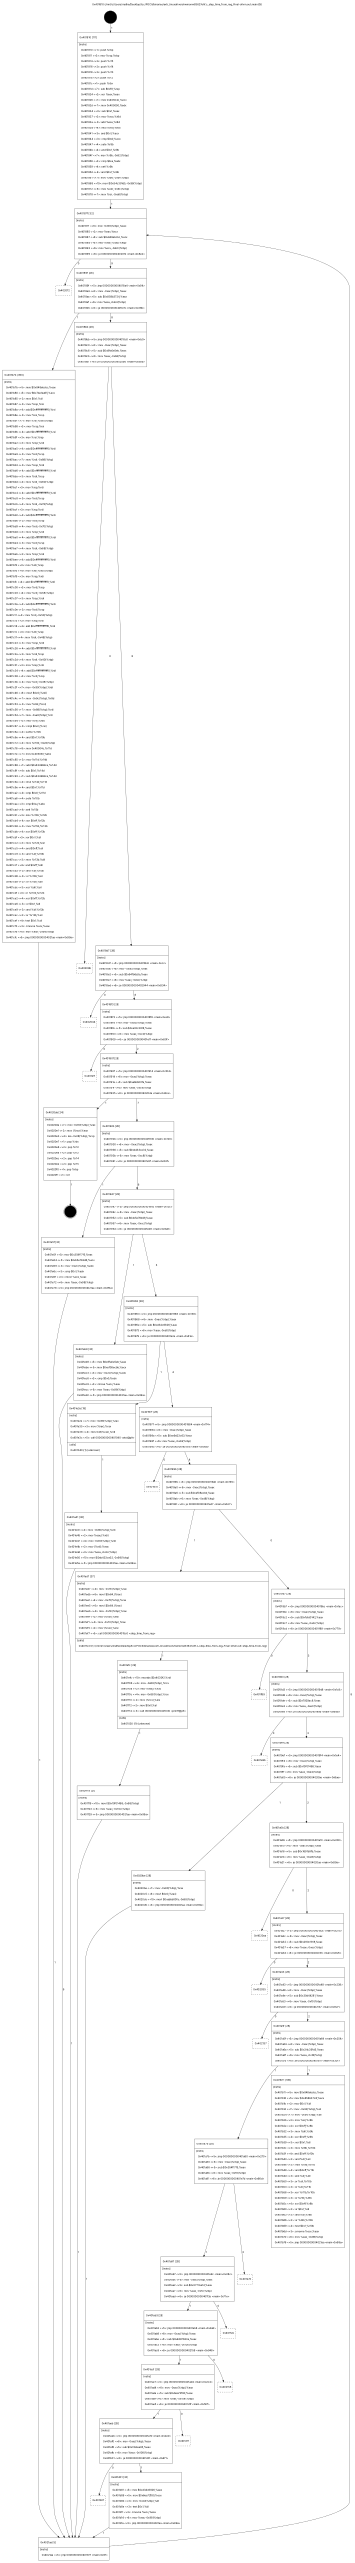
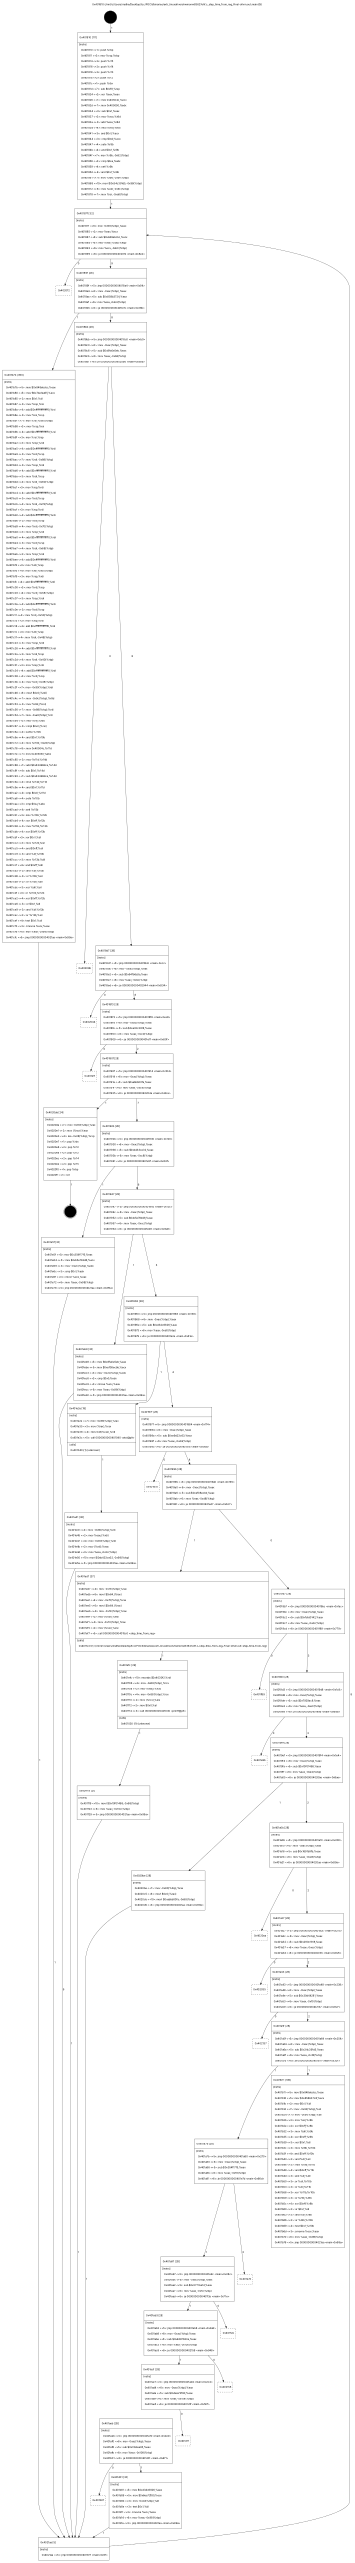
(157, 2413) -> none
